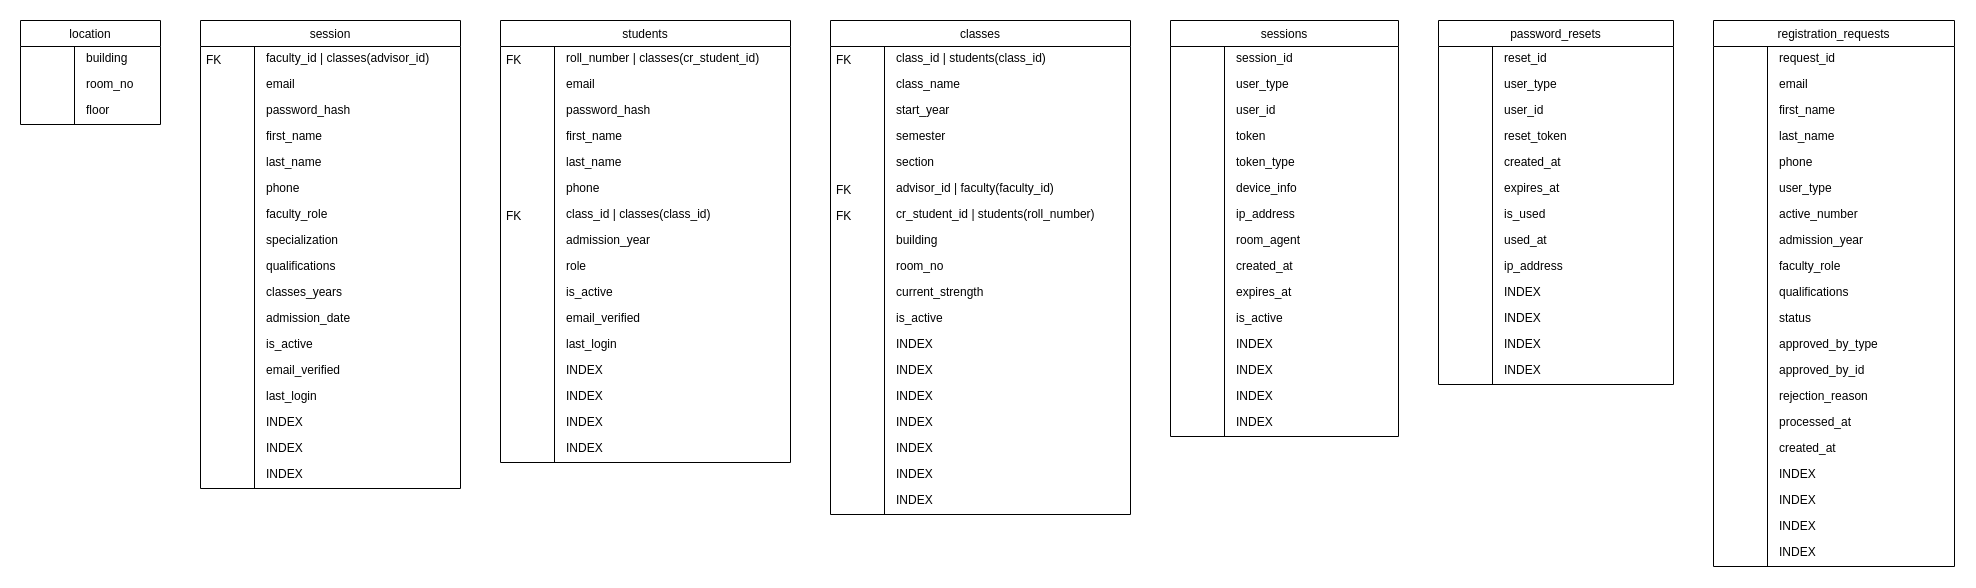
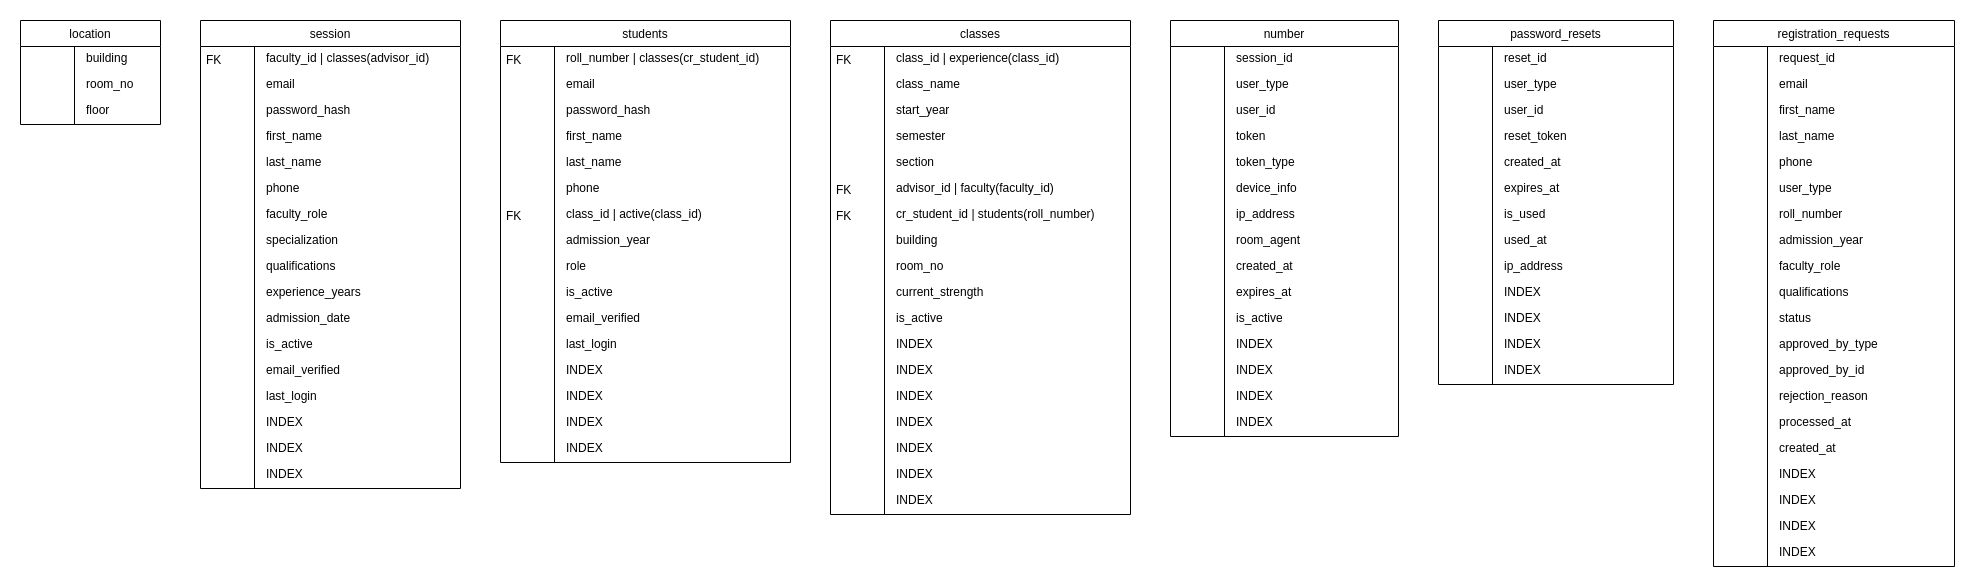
(1284, 34) -> (1284, 34)
(983, 58) -> (988, 58)
(648, 214) -> (644, 214)
(1821, 214) -> (1813, 214)
(308, 292) -> (318, 292)
